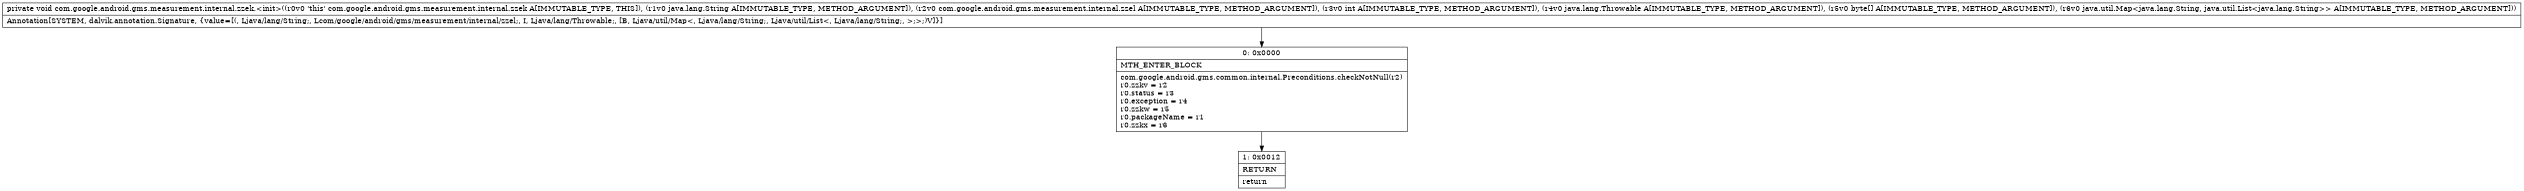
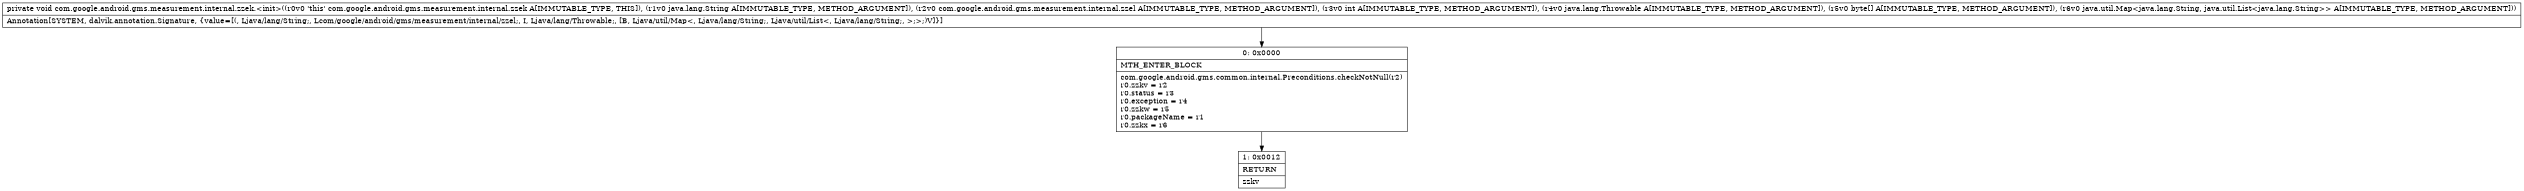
(1255, 182) -> (1251, 182)
